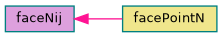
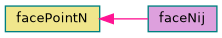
(105, 19) -> (131, 19)
